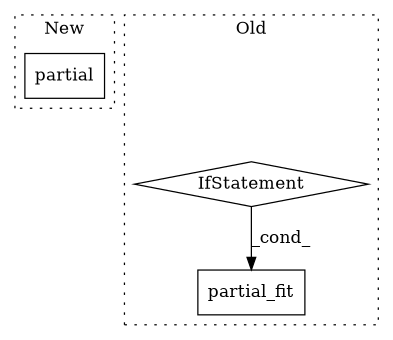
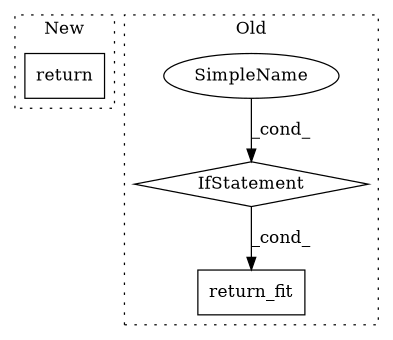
(65, 76) -> (65, 76)
none -> (251, 76)
(251, 292) -> (251, 292)
